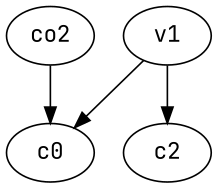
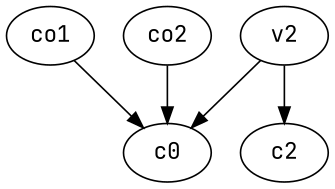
none -> (50, 36)
(167, 36) -> (284, 36)
